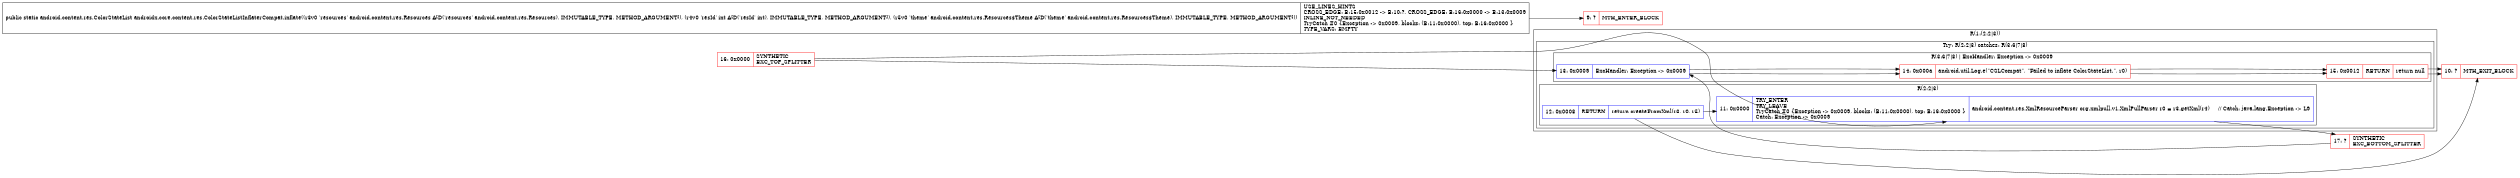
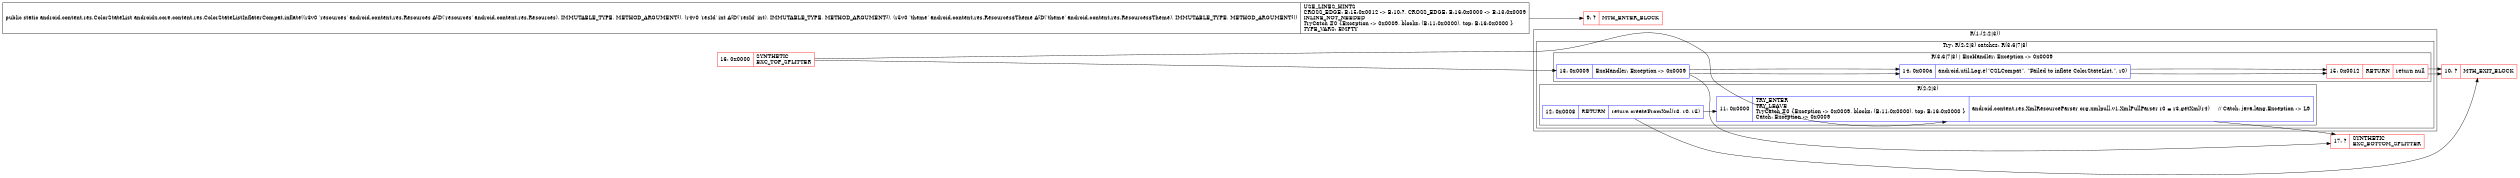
(2015, 71) -> (2015, 71)
(1992, 151) -> (1989, 151)
